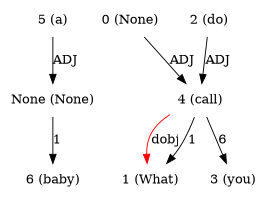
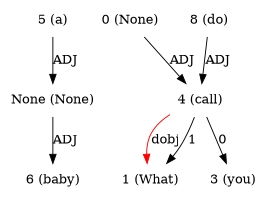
(209, 20) -> (209, 20)
(57, 140) -> (65, 140)
(223, 140) -> (223, 140)
